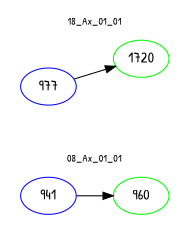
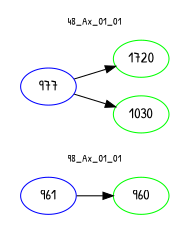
(95, 22) -> (95, 22)
none -> (141, 114)
(95, 159) -> (95, 159)
(48, 196) -> (48, 196)
